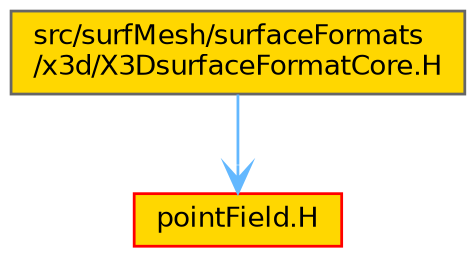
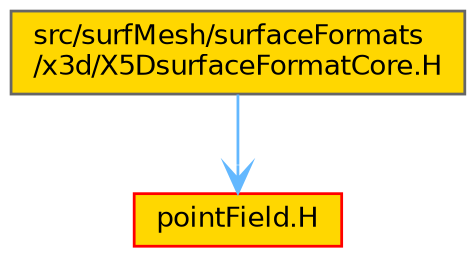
(238, 53) -> (238, 53)
